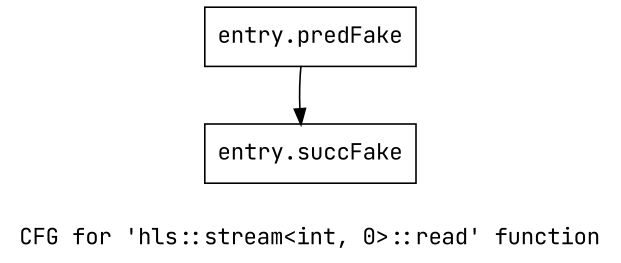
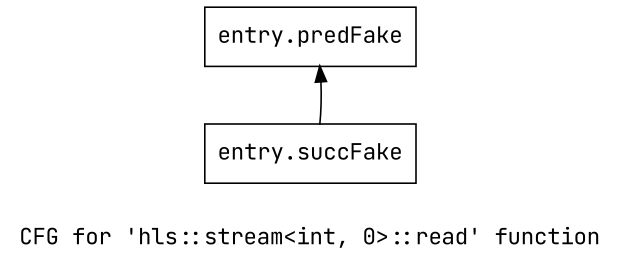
(300, 87) -> (321, 103)
